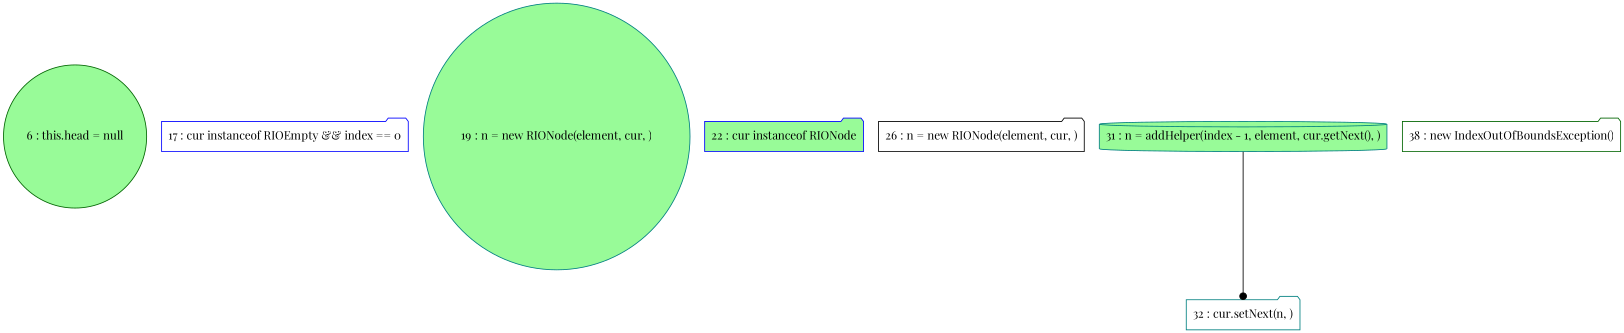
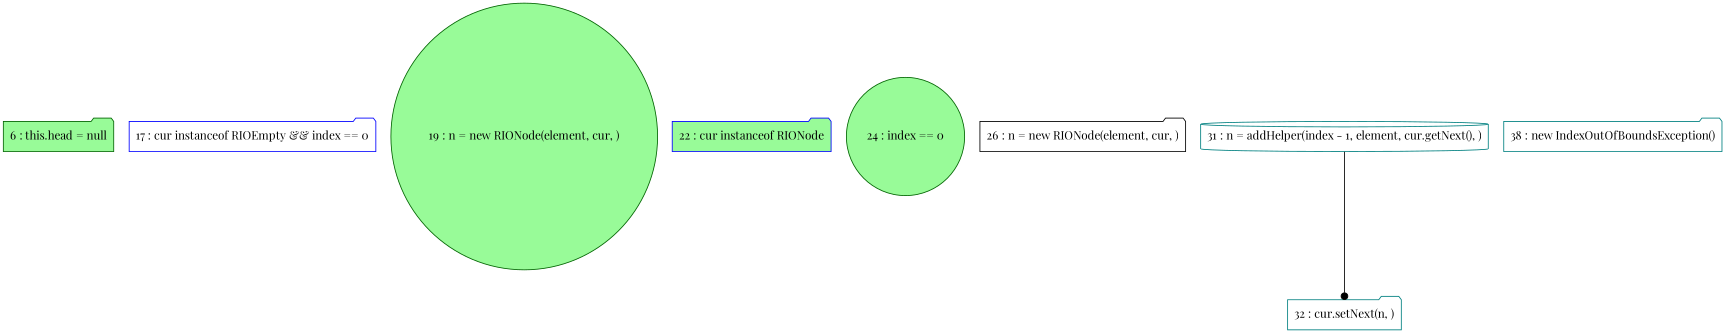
(75, 136) -> (59, 136)
(557, 136) -> (524, 136)
none -> (906, 136)
(1243, 136) -> (1344, 136)
(1512, 136) -> (1613, 136)
